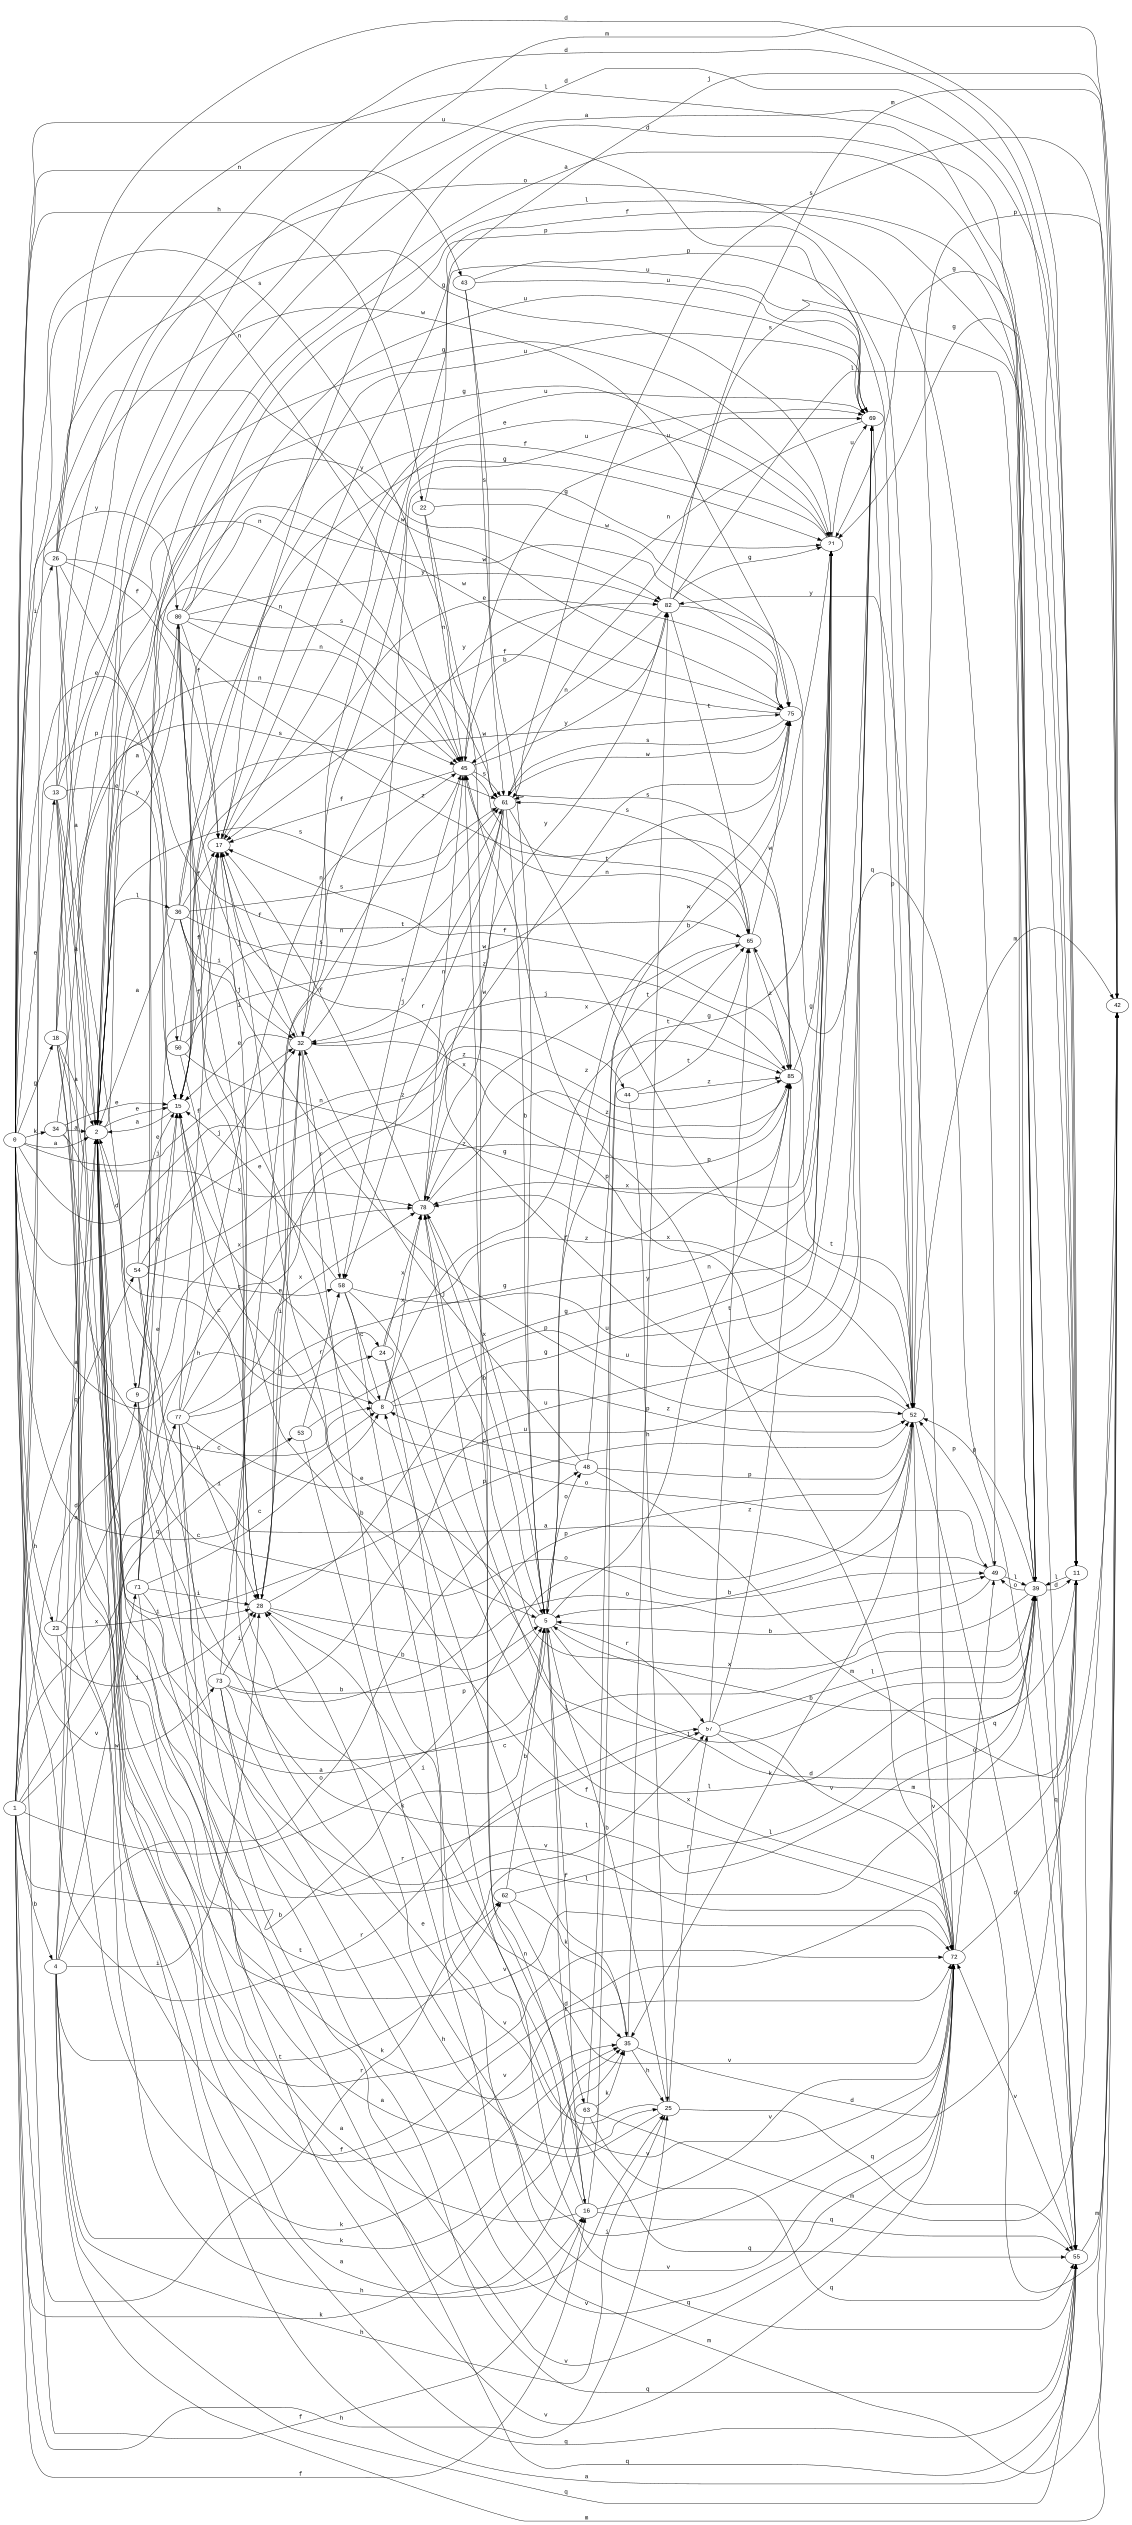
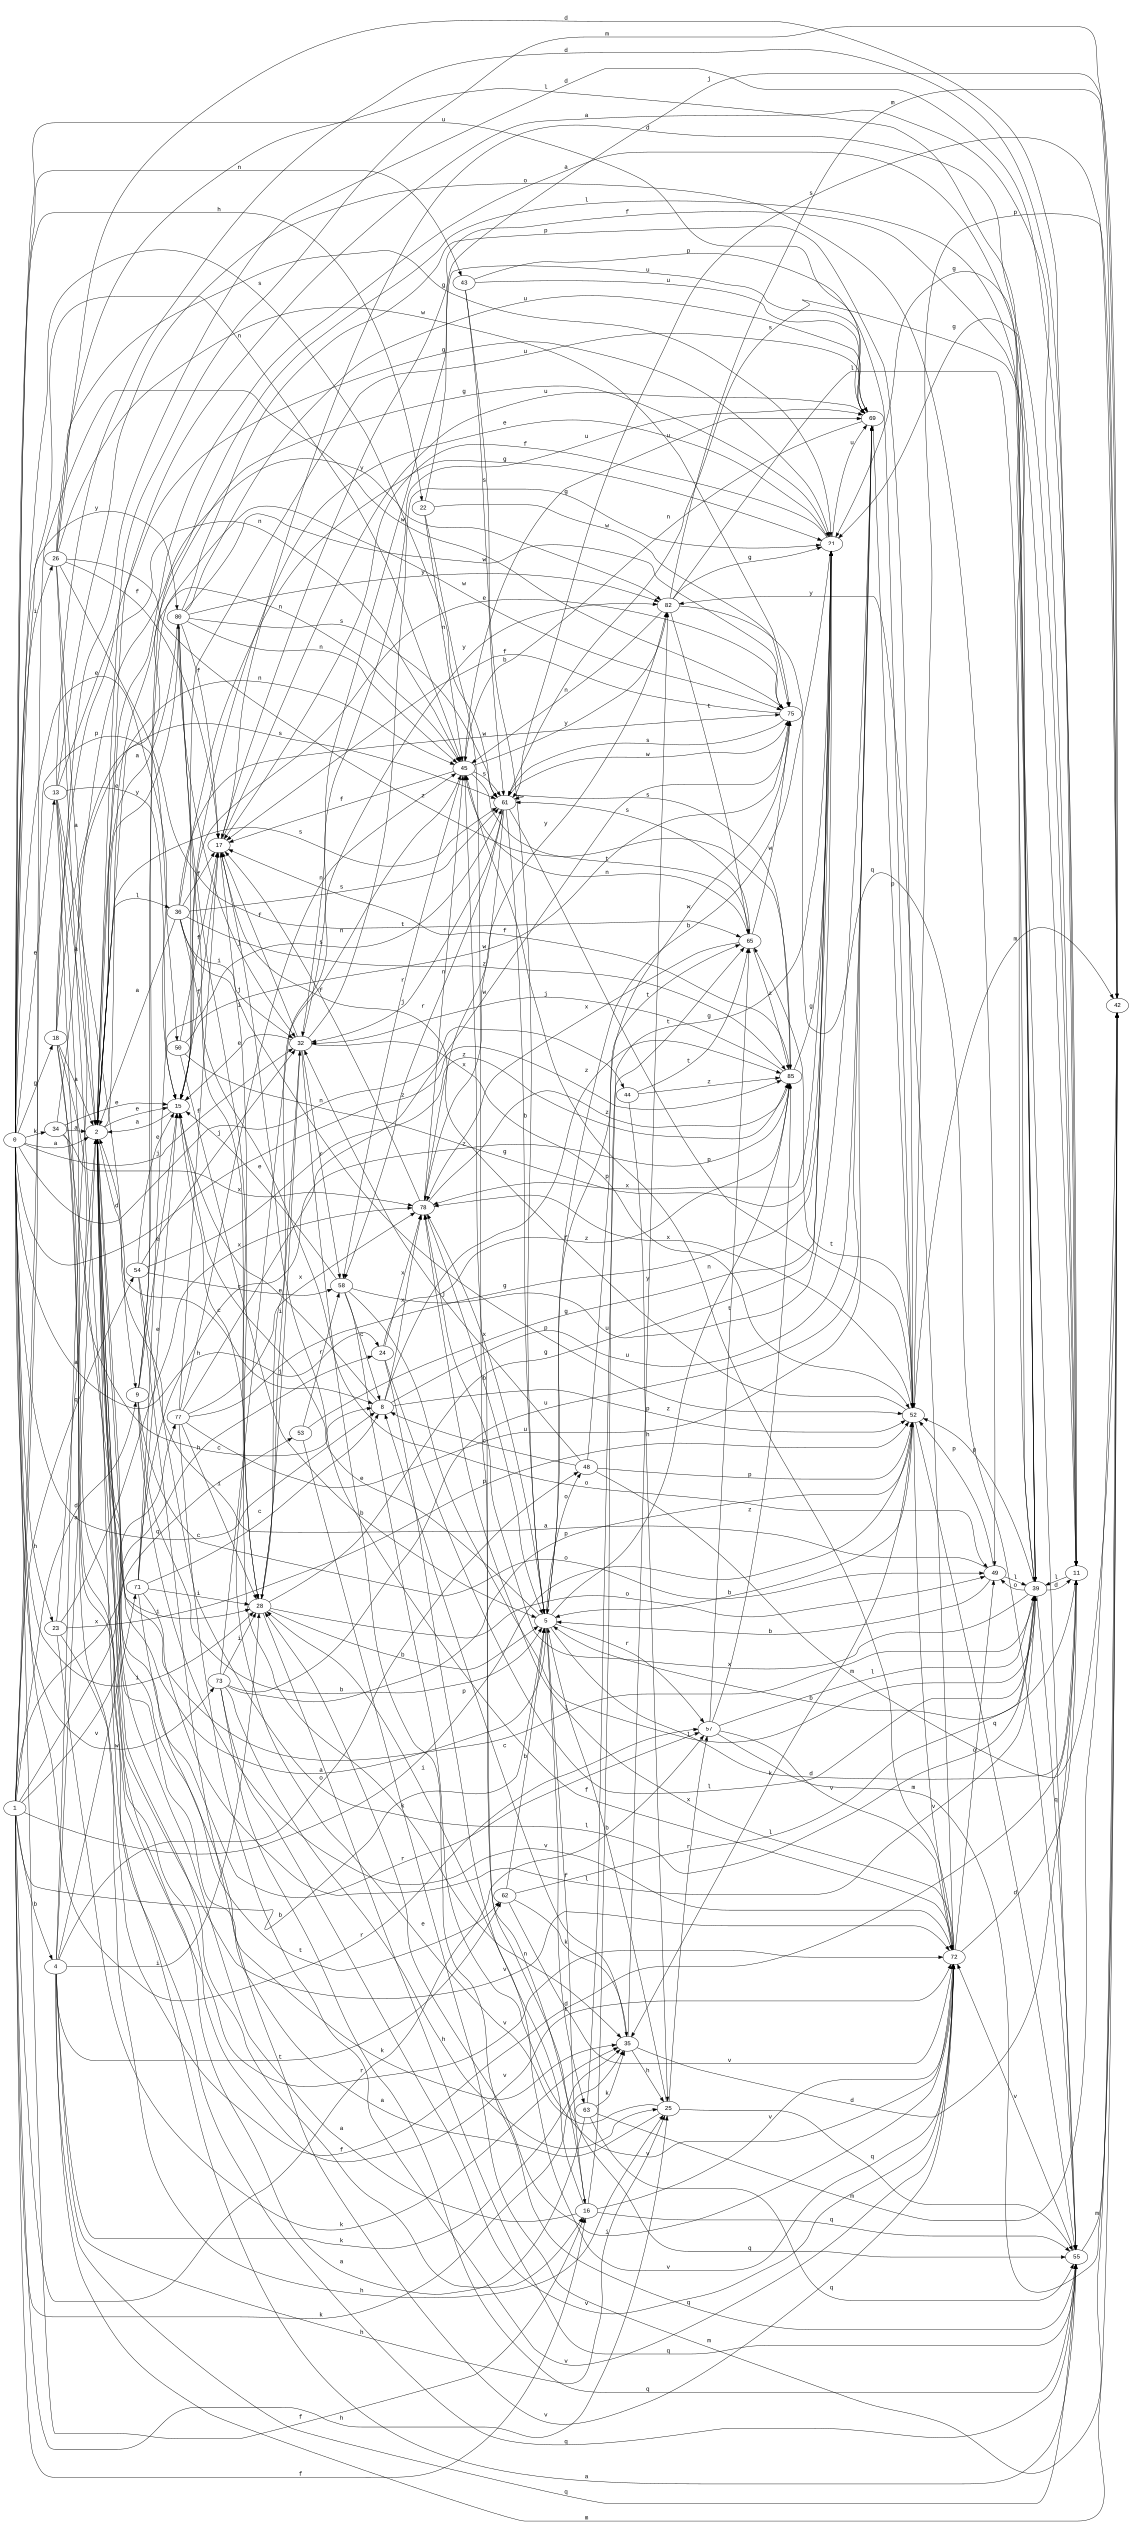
(410, 2239) -> (512, 2243)
